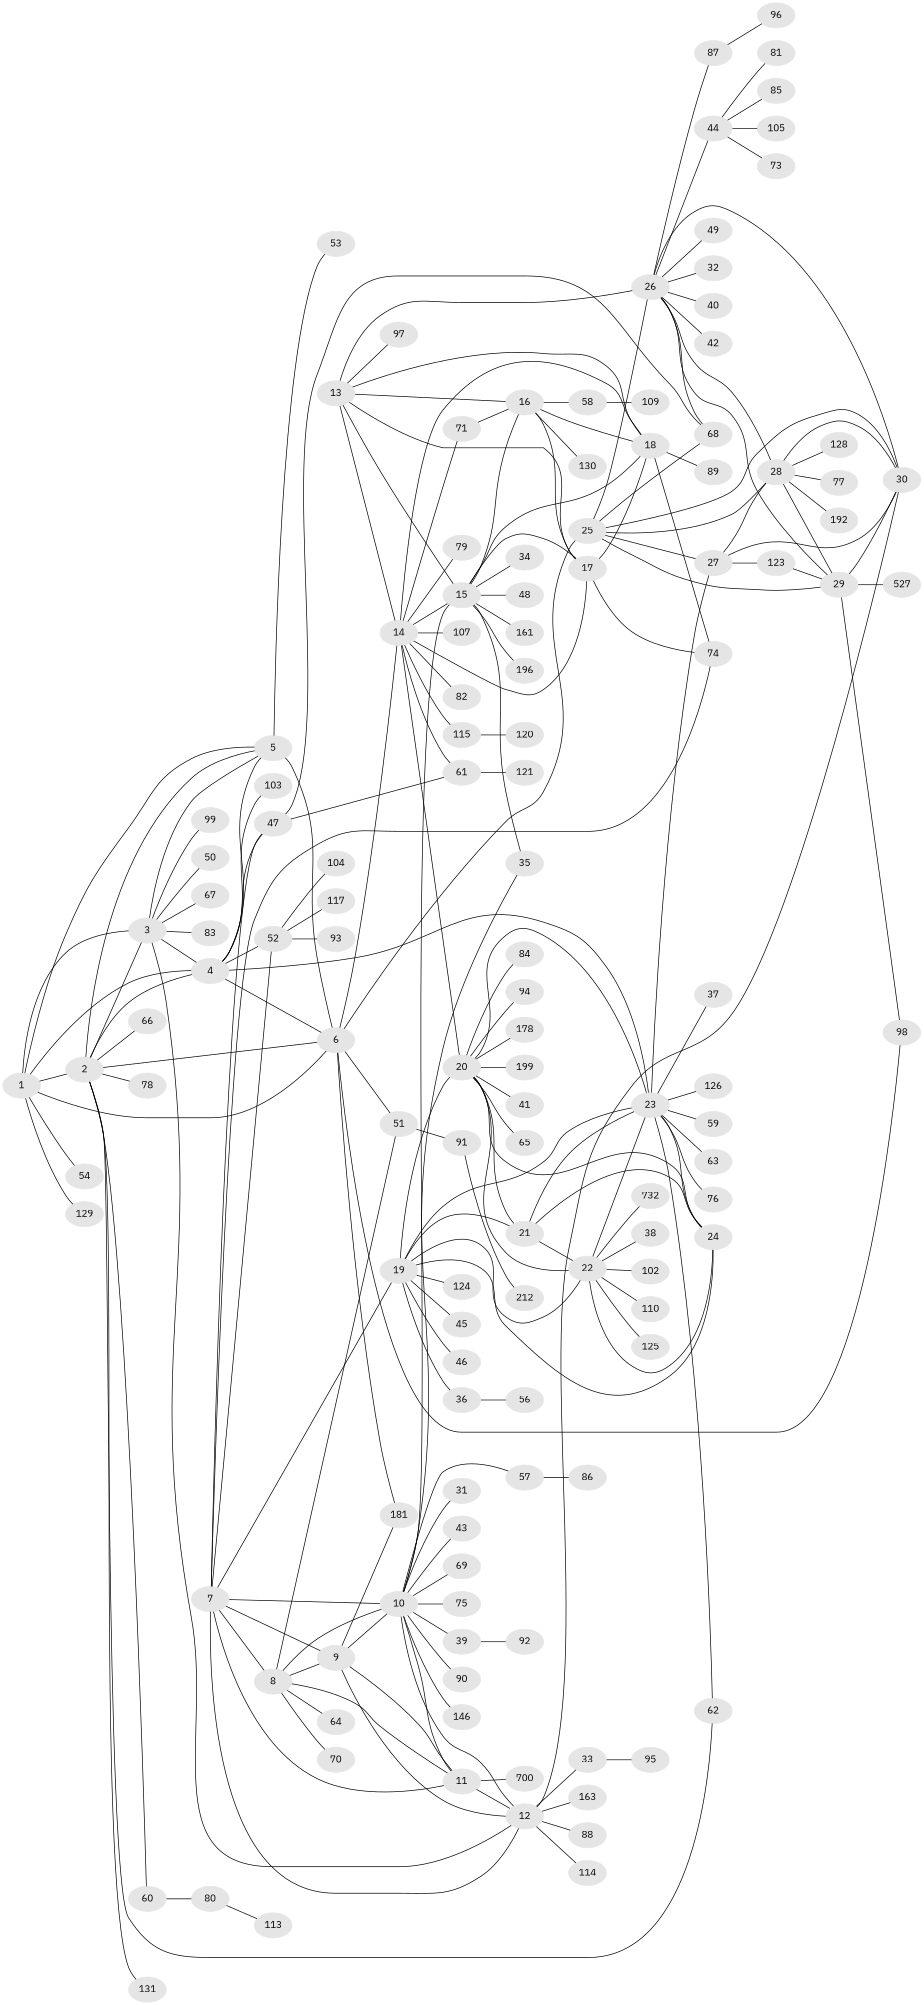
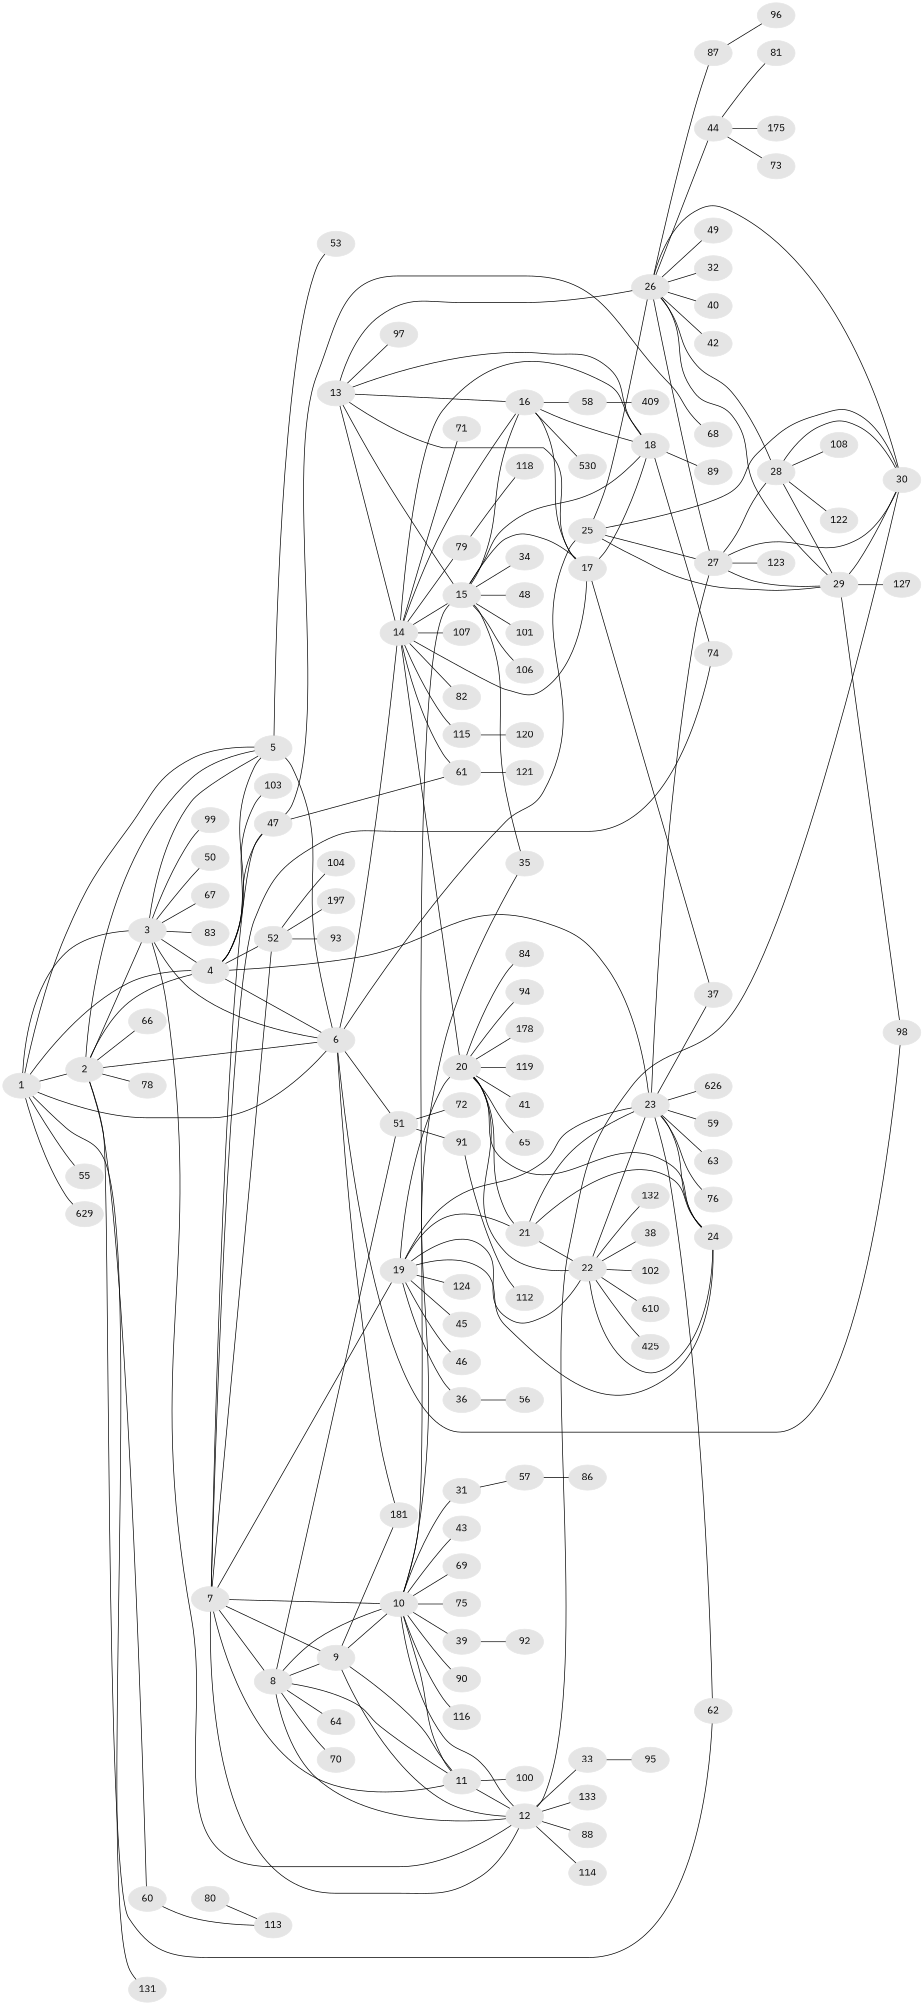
(776, 91) -> none
(776, 129) -> (776, 129)
(686, 388) -> (680, 425)
(650, 402) -> (650, 402)
(493, 416) -> (452, 513)
(839, 445) -> (839, 445)
none -> (525, 467)
(588, 467) -> (588, 467)
(649, 481) -> none
(839, 483) -> none
(839, 520) -> (839, 520)
(693, 527) -> none
(808, 574) -> (773, 585)
(902, 585) -> (902, 585)
(633, 632) -> (650, 782)
(525, 633) -> (525, 633)
(525, 671) -> (525, 671)
(336, 901) -> (336, 901)
(551, 941) -> none
none -> (223, 1010)
(525, 1067) -> (525, 1067)
(713, 1086) -> (713, 1086)
none -> (462, 1105)
(85, 1176) -> (85, 1176)
(650, 1196) -> (650, 1196)
(85, 1214) -> (85, 1214)
(525, 1298) -> (525, 1298)
(650, 1309) -> (650, 1309)
(650, 1347) -> (650, 1347)
(430, 1498) -> (493, 1484)
(109, 1531) -> (120, 1522)
(462, 1717) -> (462, 1717)
(525, 1779) -> (525, 1779)
(588, 1798) -> (588, 1798)
none -> (361, 1804)
(179, 1899) -> (207, 1921)
